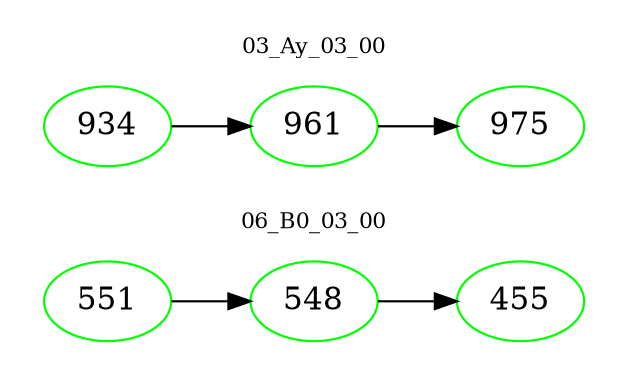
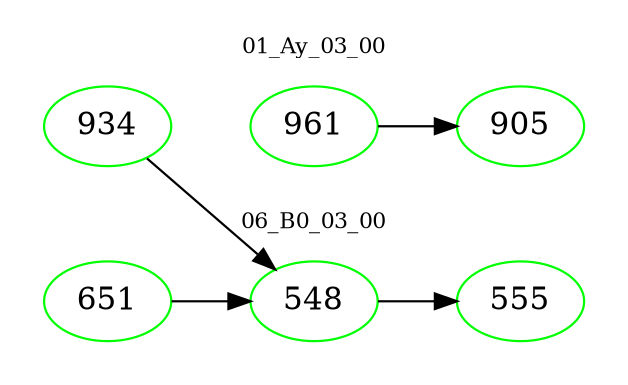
(314, 48) -> (314, 48)
(200, 126) -> (213, 216)
(521, 126) -> (521, 126)
(108, 301) -> (108, 301)
(521, 301) -> (521, 301)
